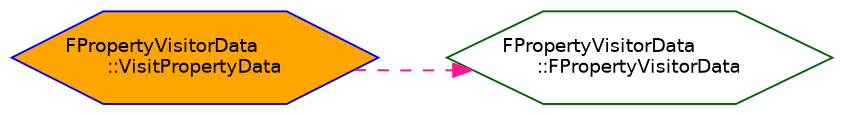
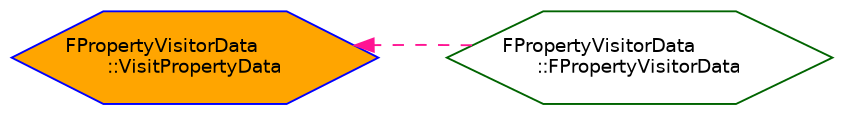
(404, 70) -> (423, 45)
